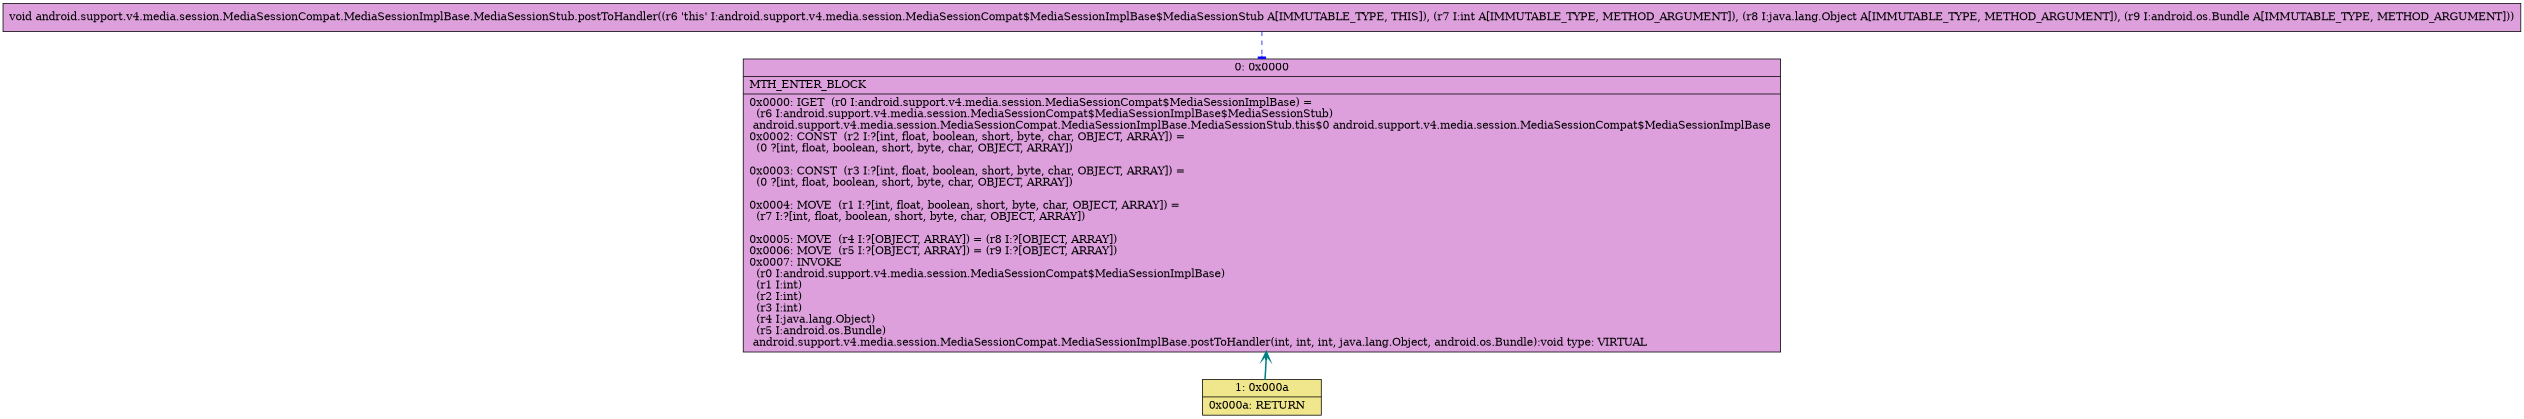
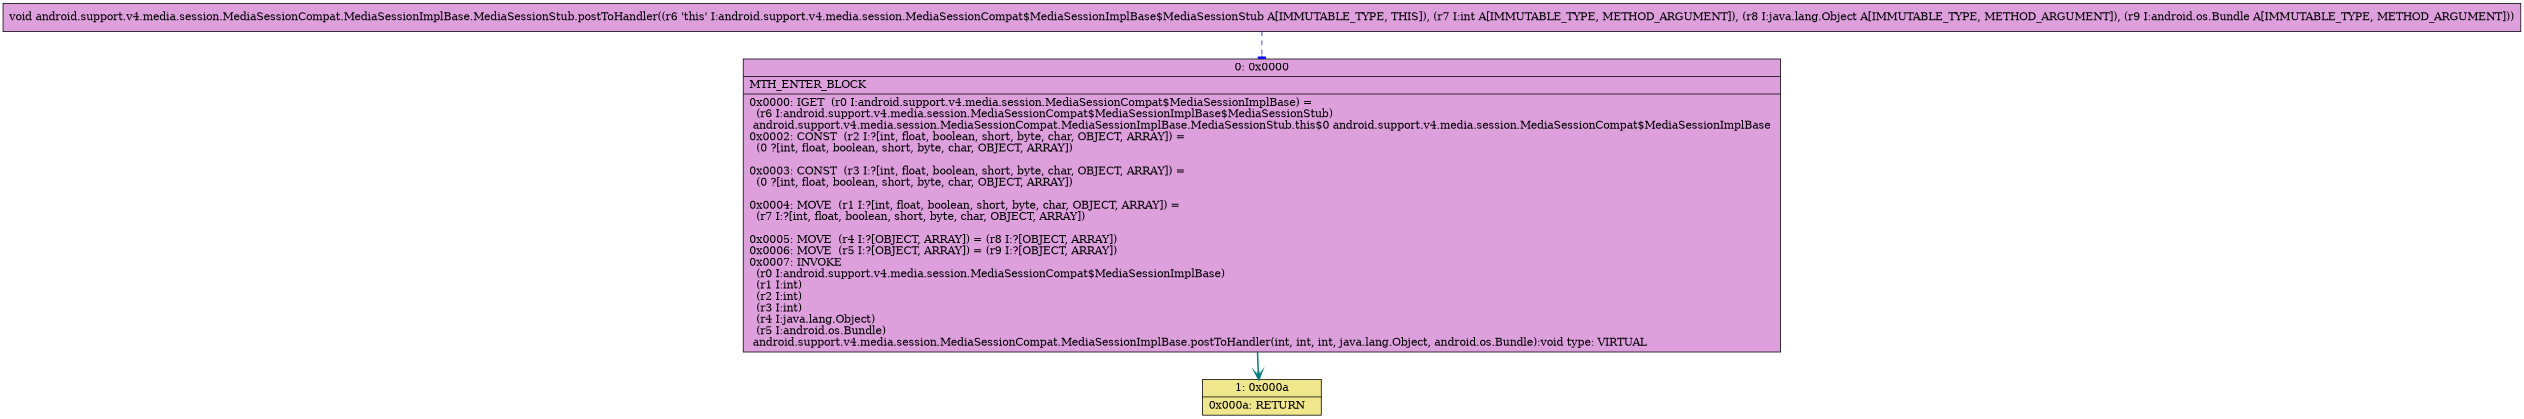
(1266, 369) -> (1258, 362)
